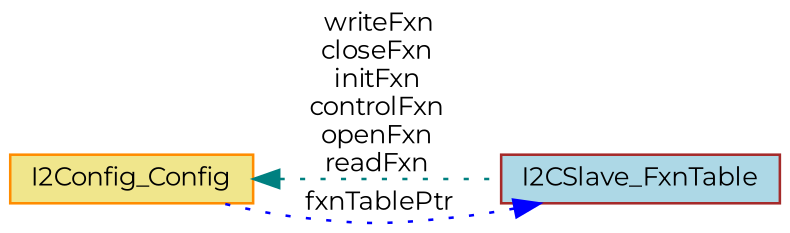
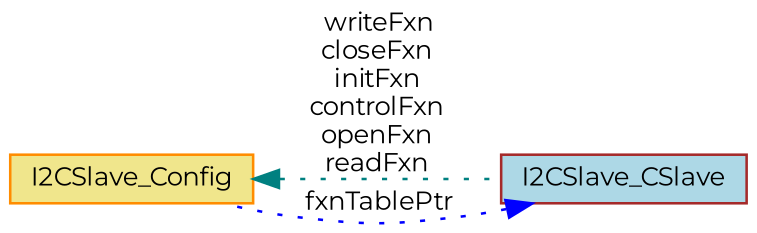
(132, 179) -> (132, 179)
(641, 179) -> (624, 179)
